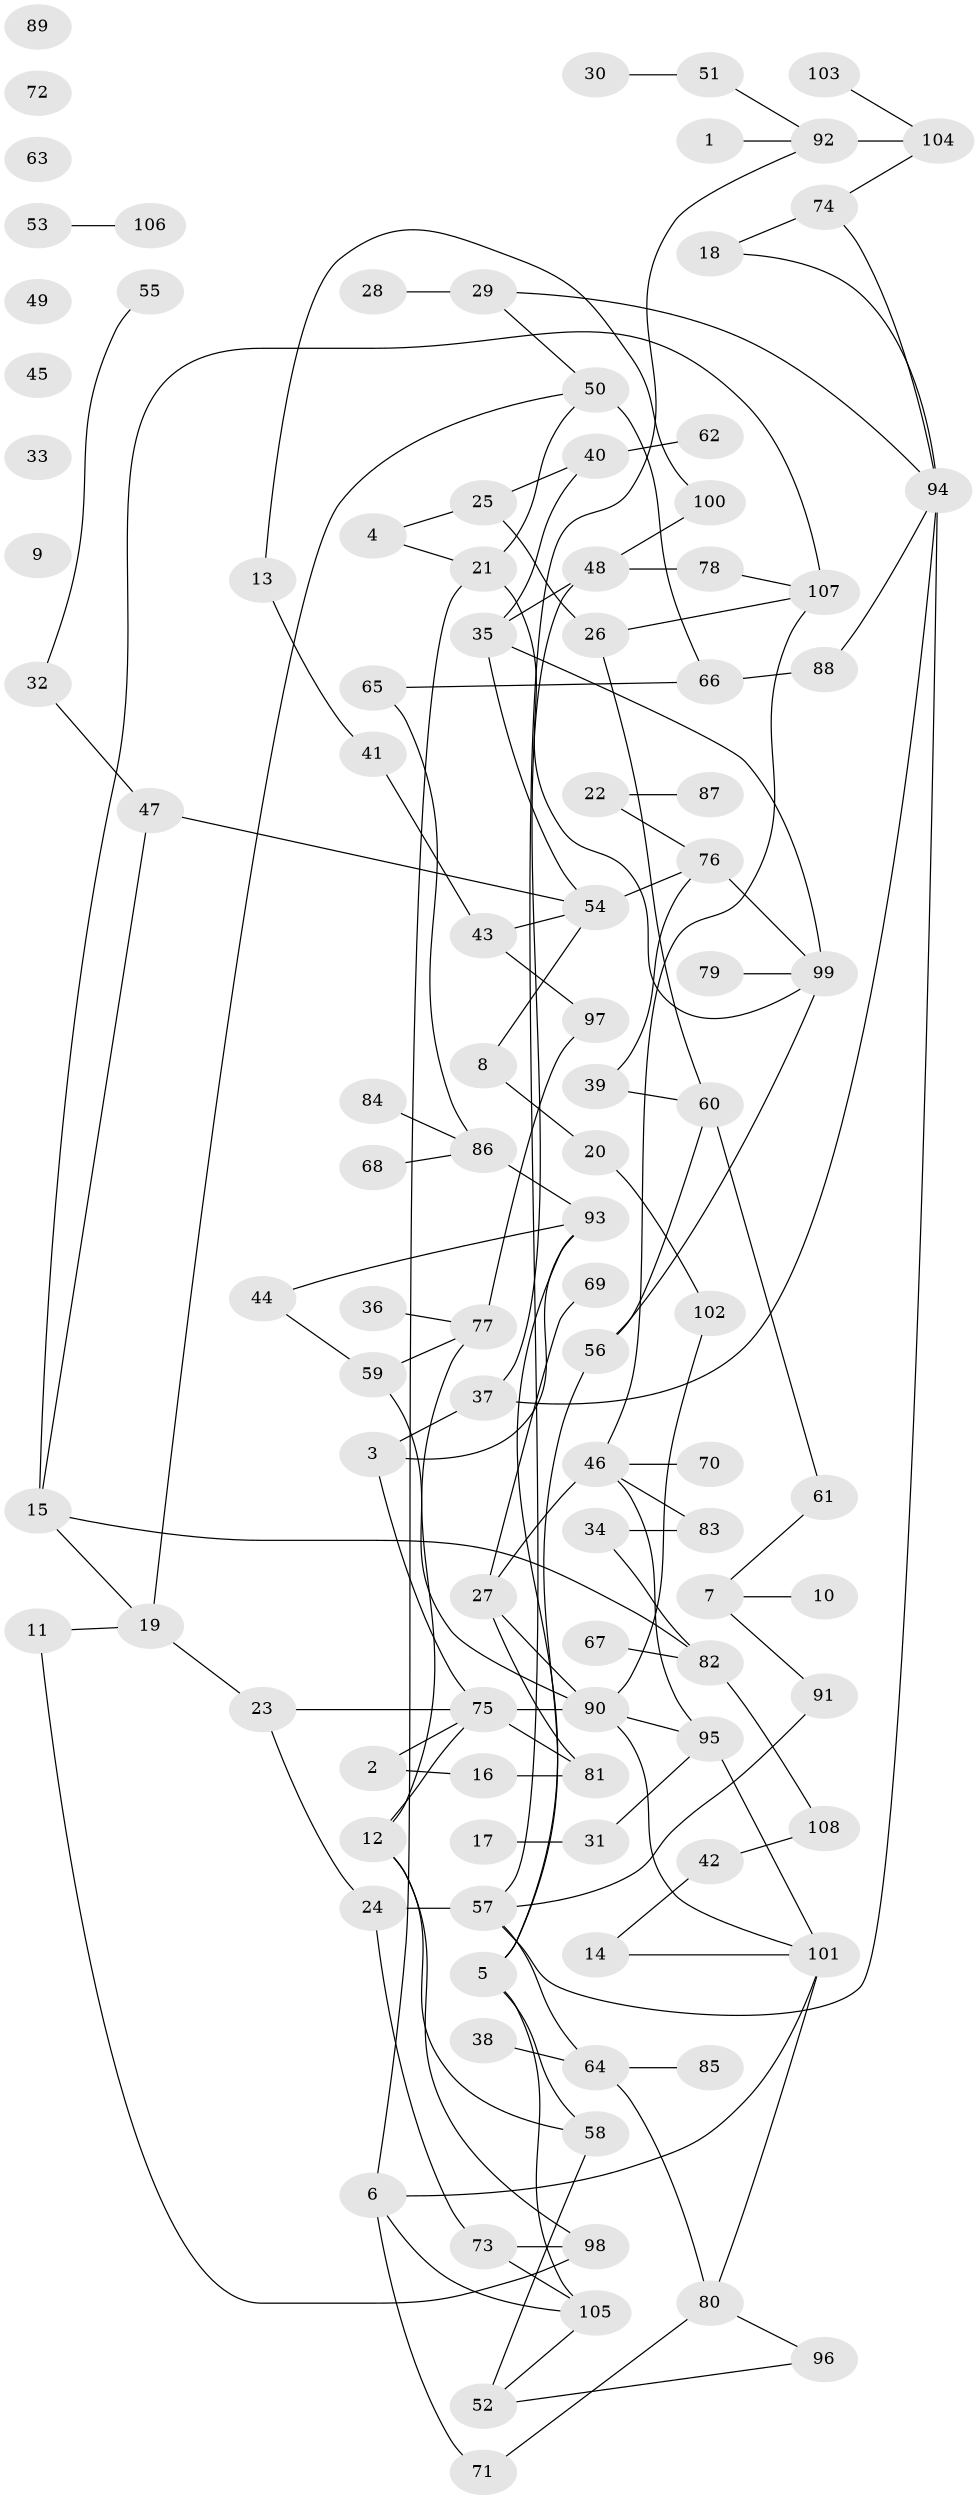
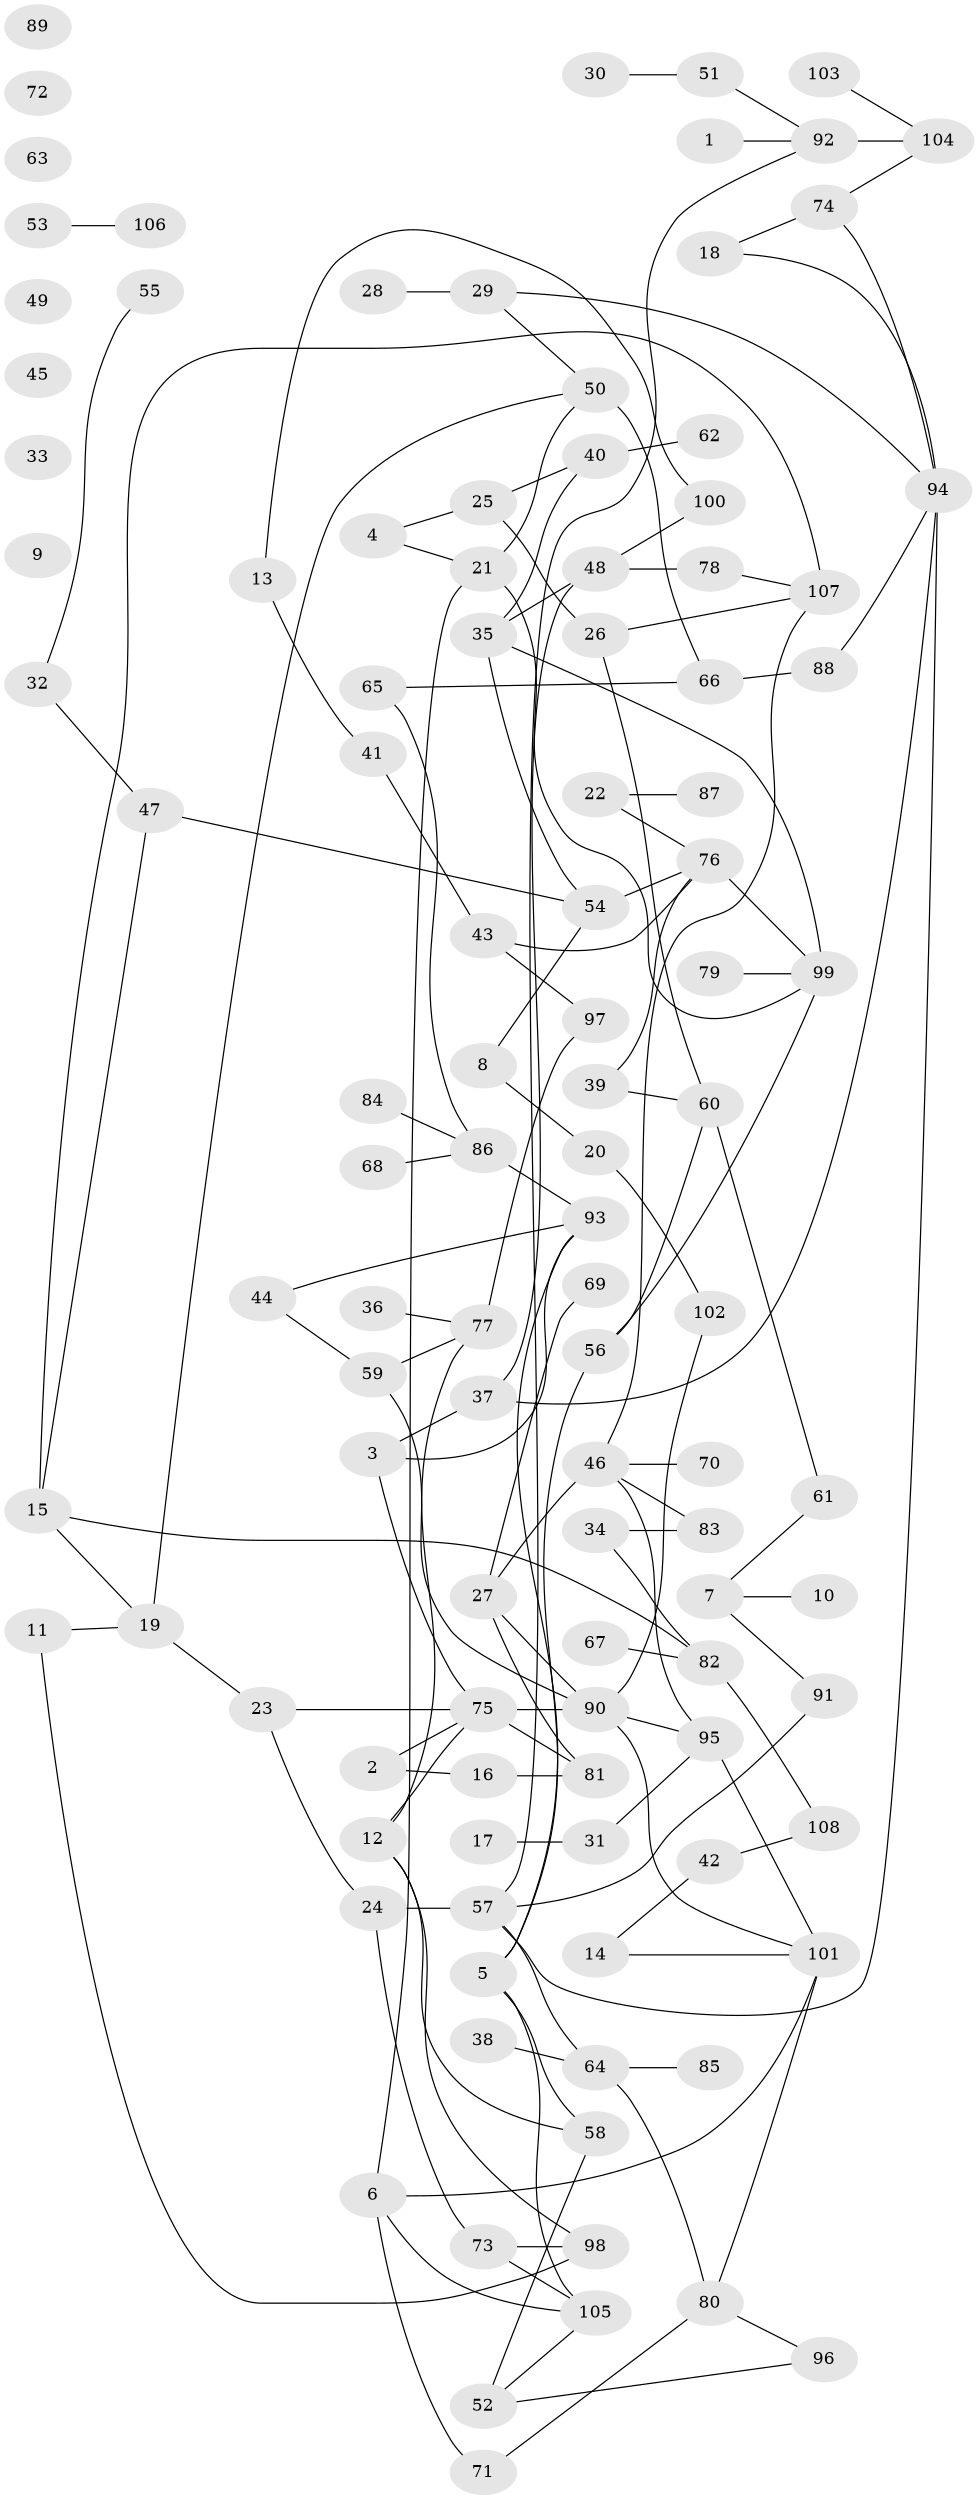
(542, 921) -> (616, 946)
